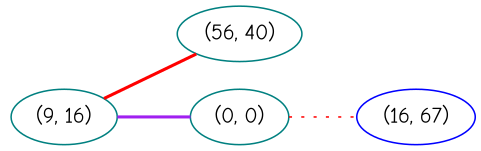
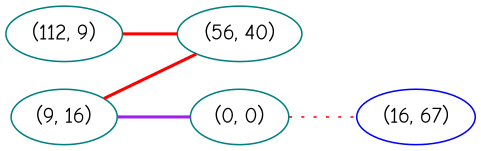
none -> (64, 34)
